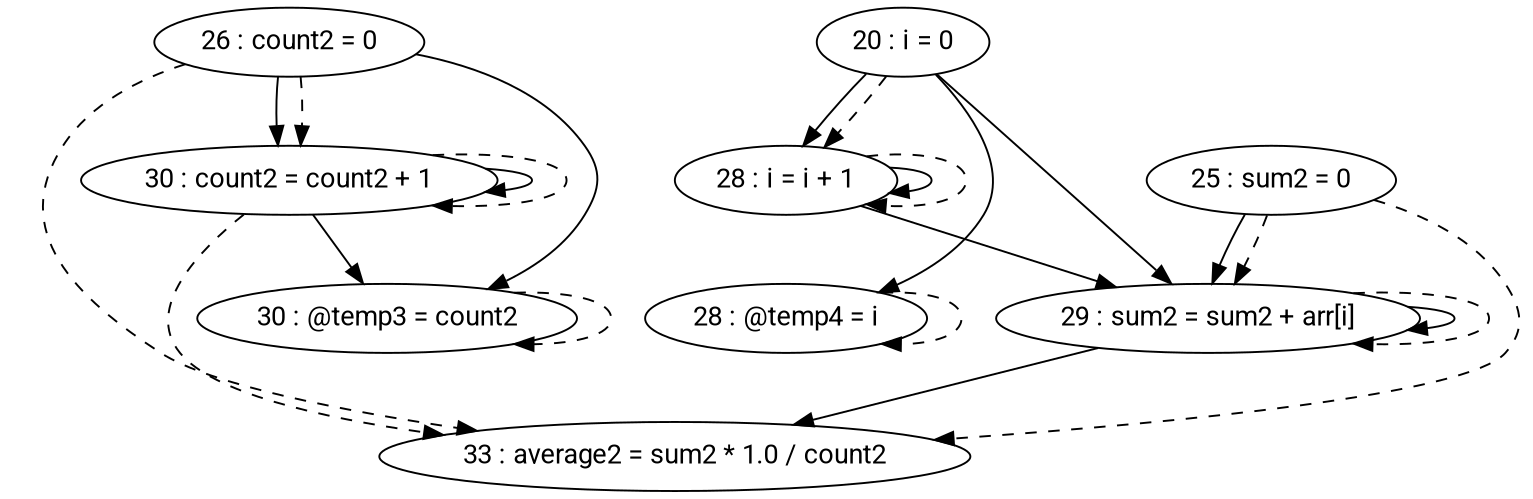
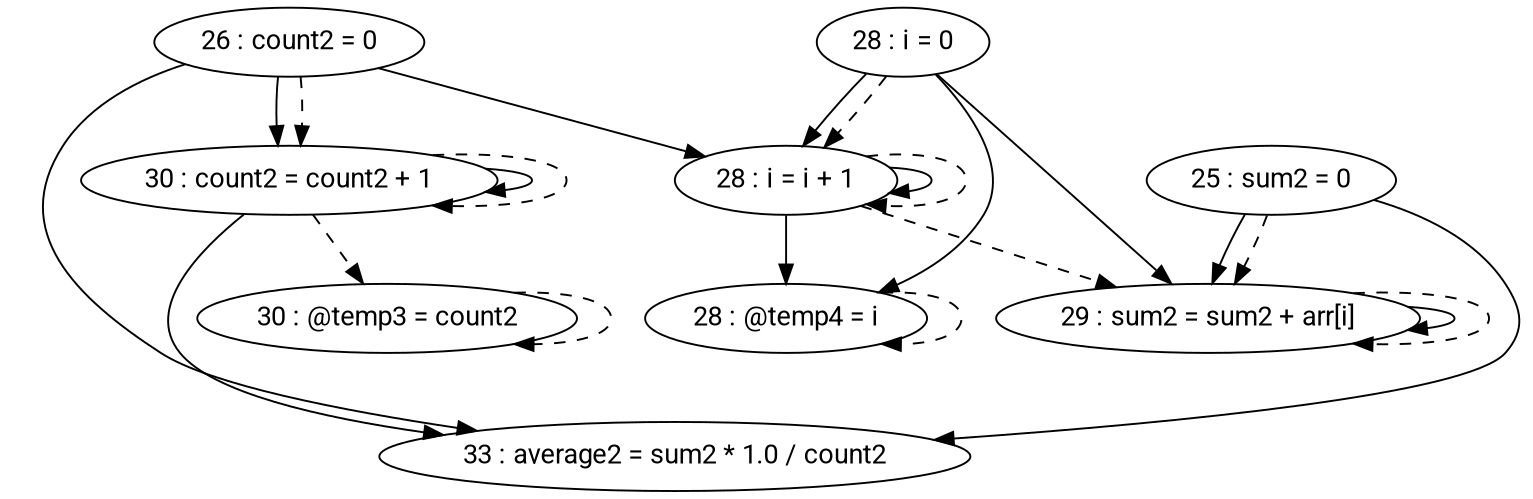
(903, 42) -> (903, 42)
(579, 139) -> (532, 110)
none -> (786, 240)
(332, 241) -> (332, 241)
(979, 244) -> (979, 244)
(119, 323) -> (119, 323)
(176, 346) -> (176, 346)
(956, 384) -> none
(1350, 398) -> (1350, 398)
